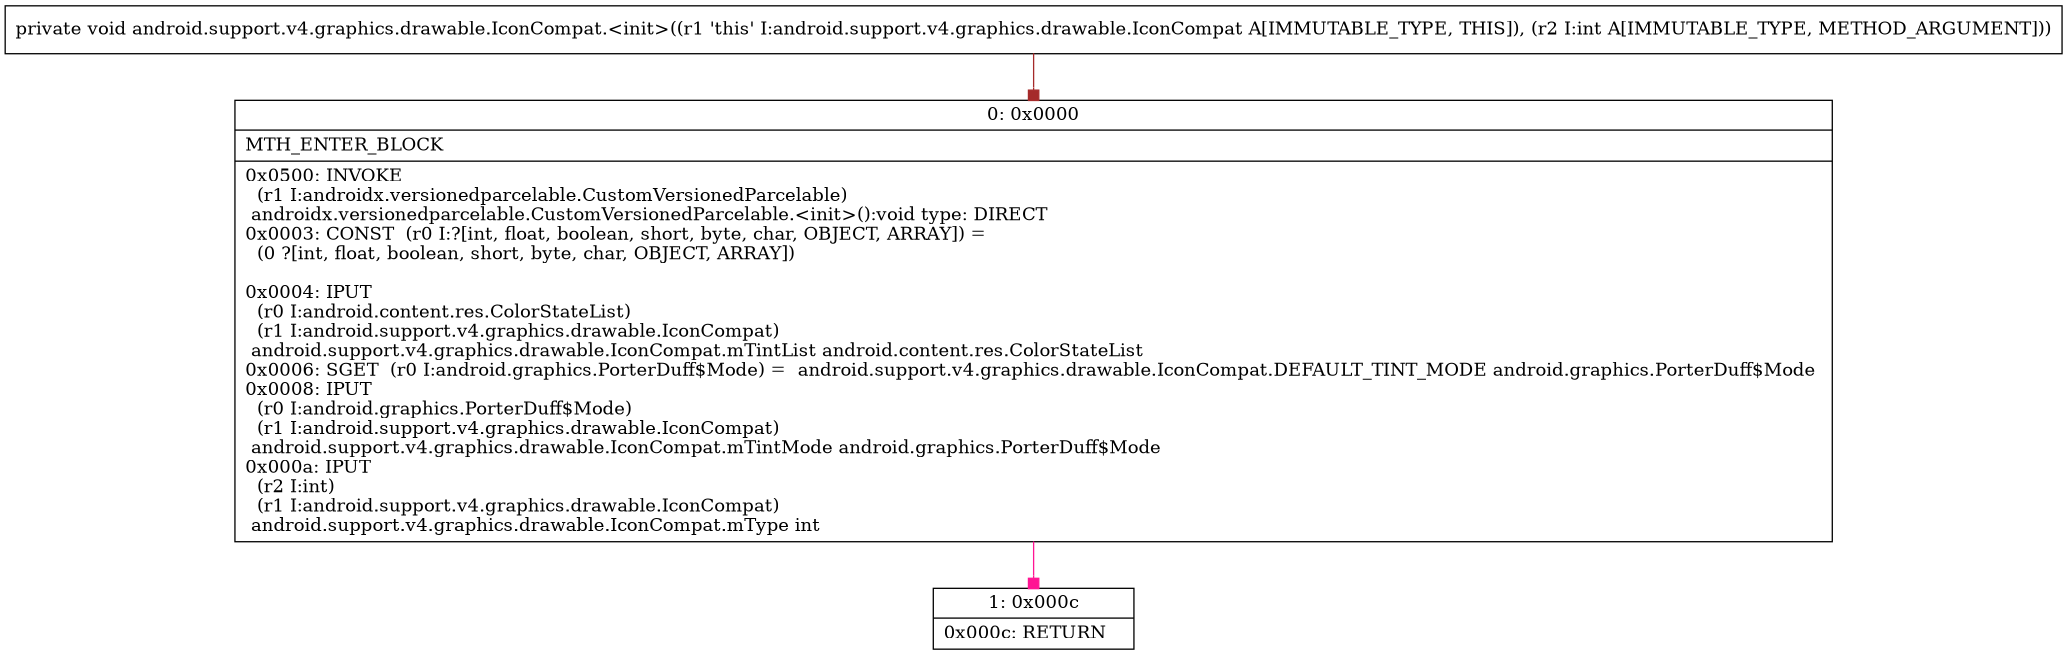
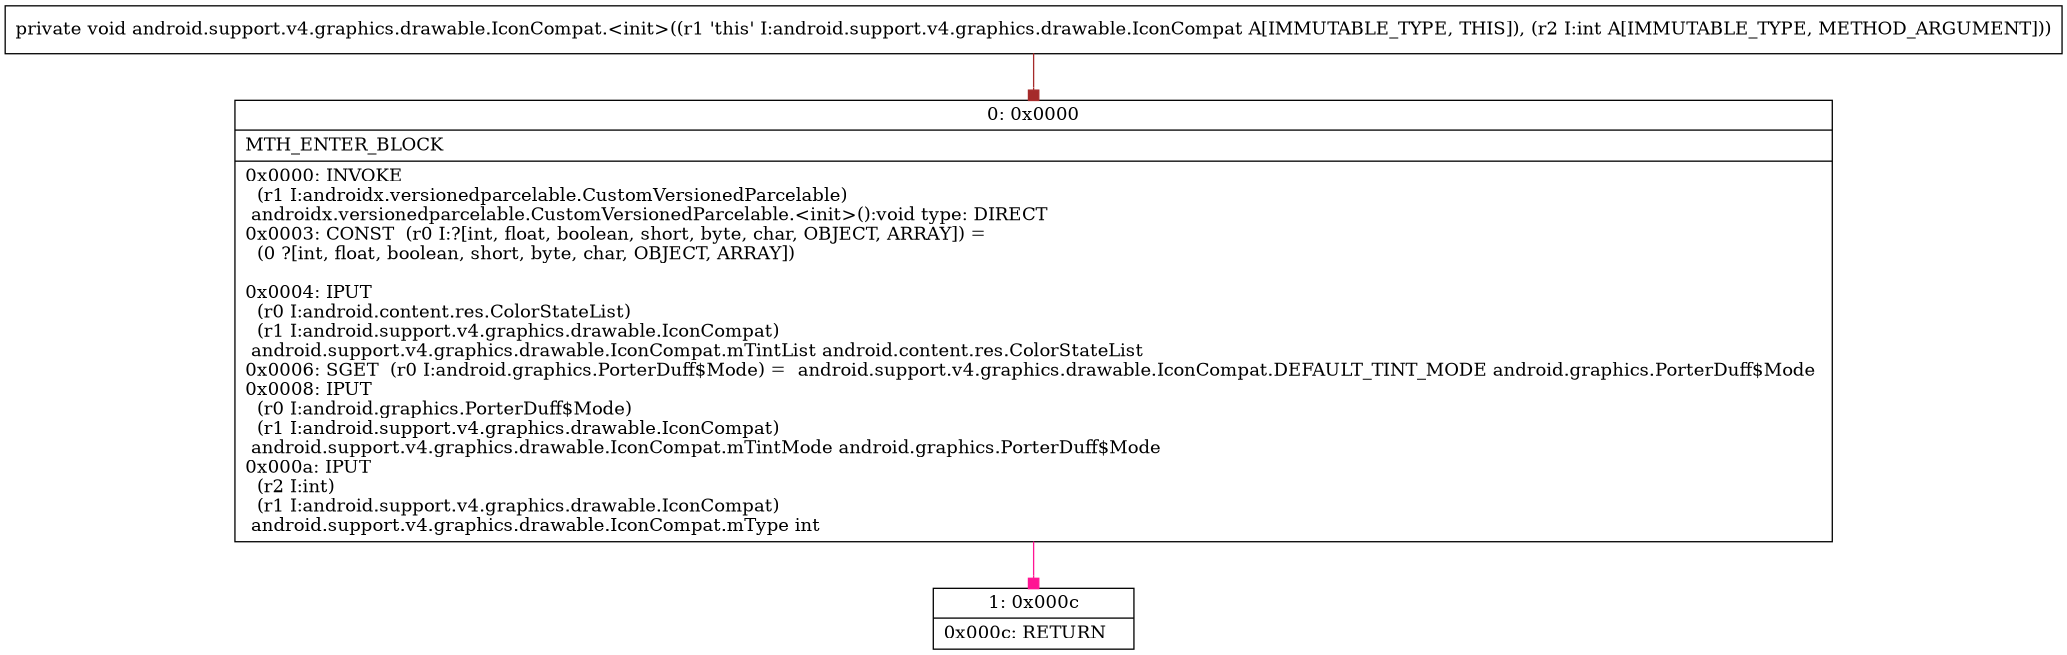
(330, 176) -> (330, 176)
